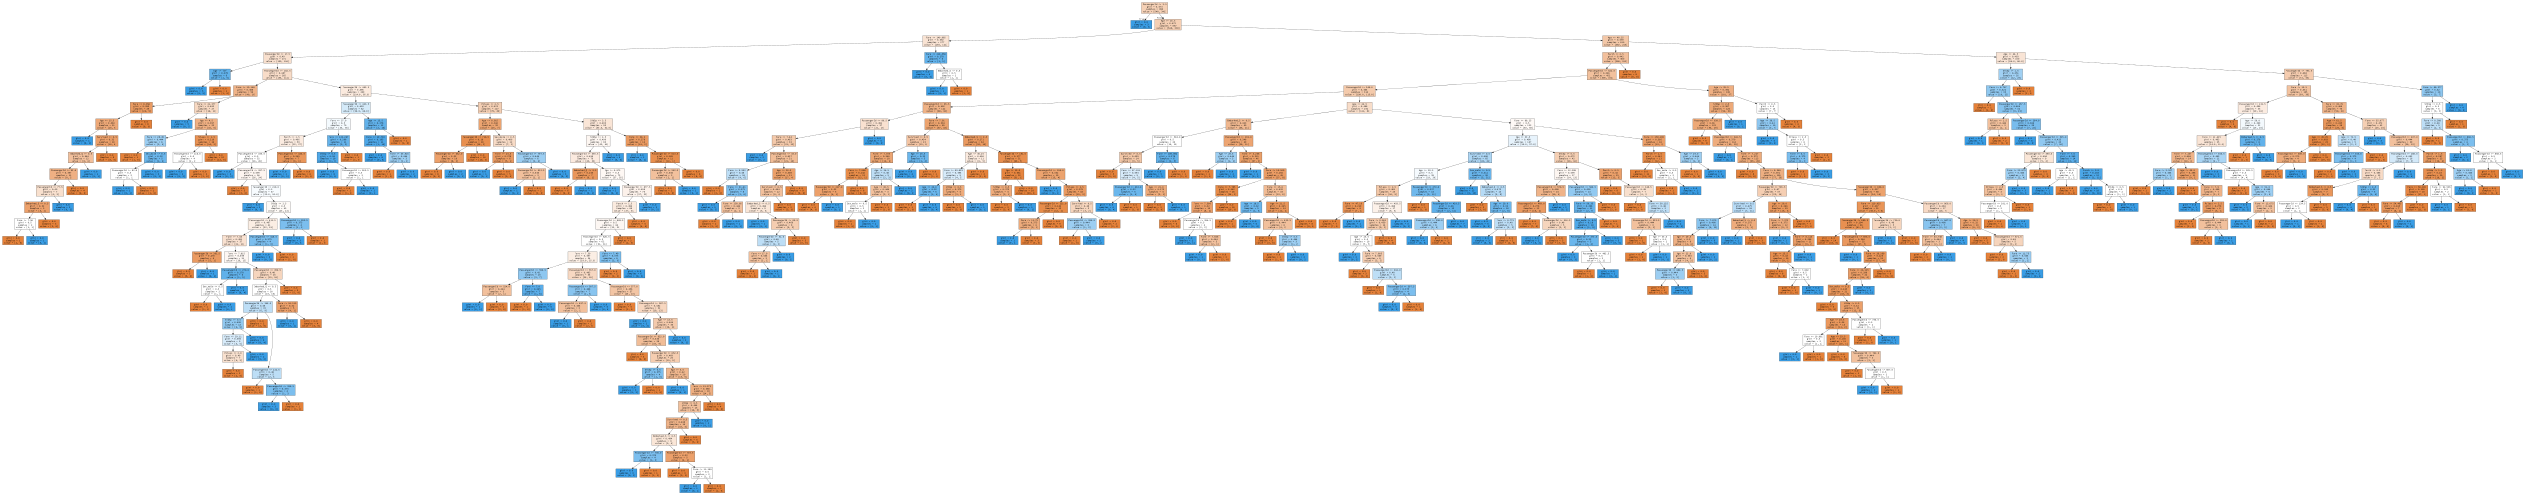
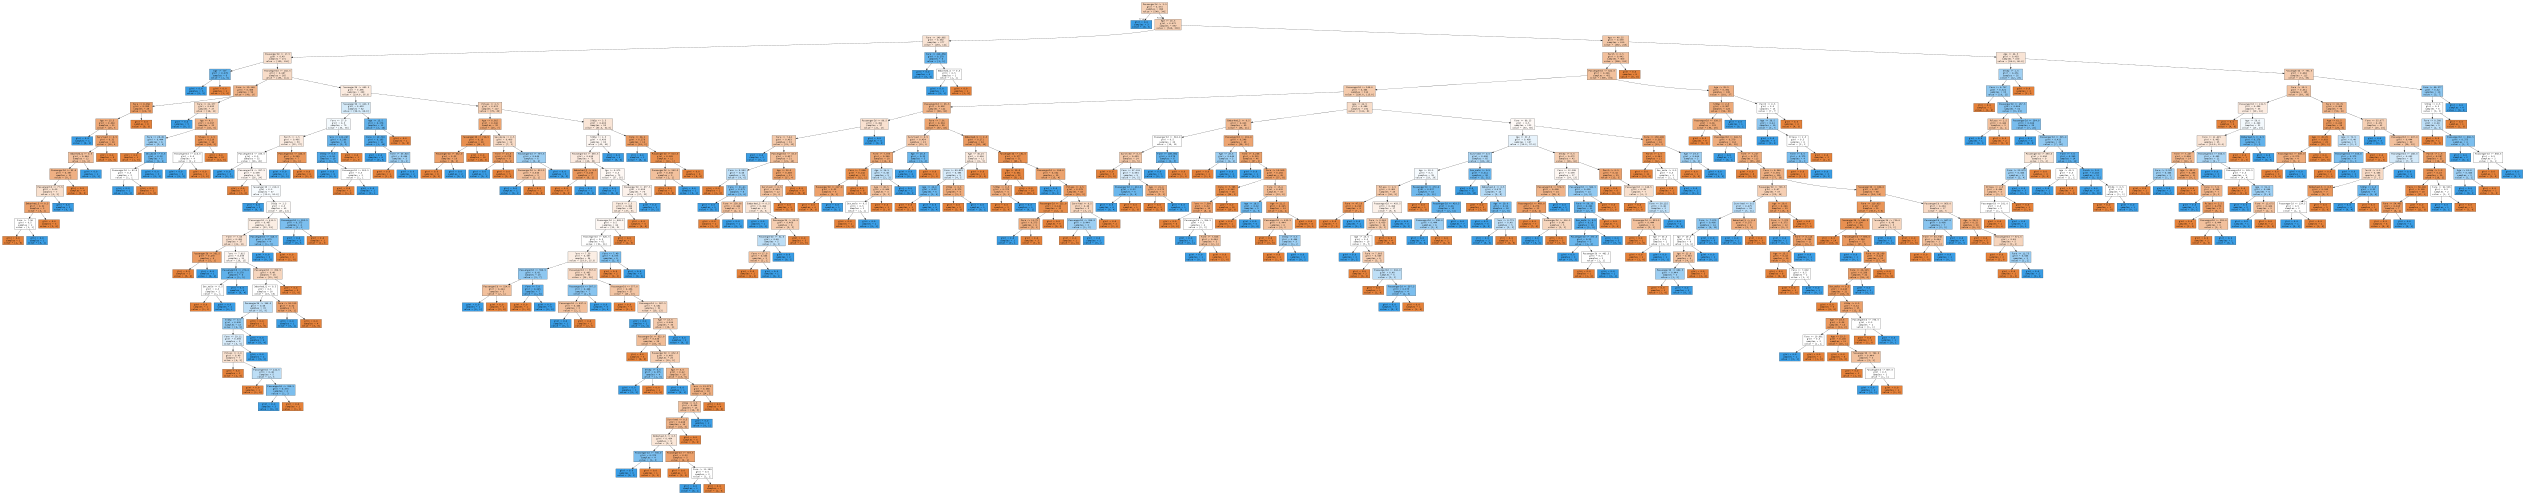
(1684, 241) -> (1684, 241)
(273, 339) -> (249, 365)
